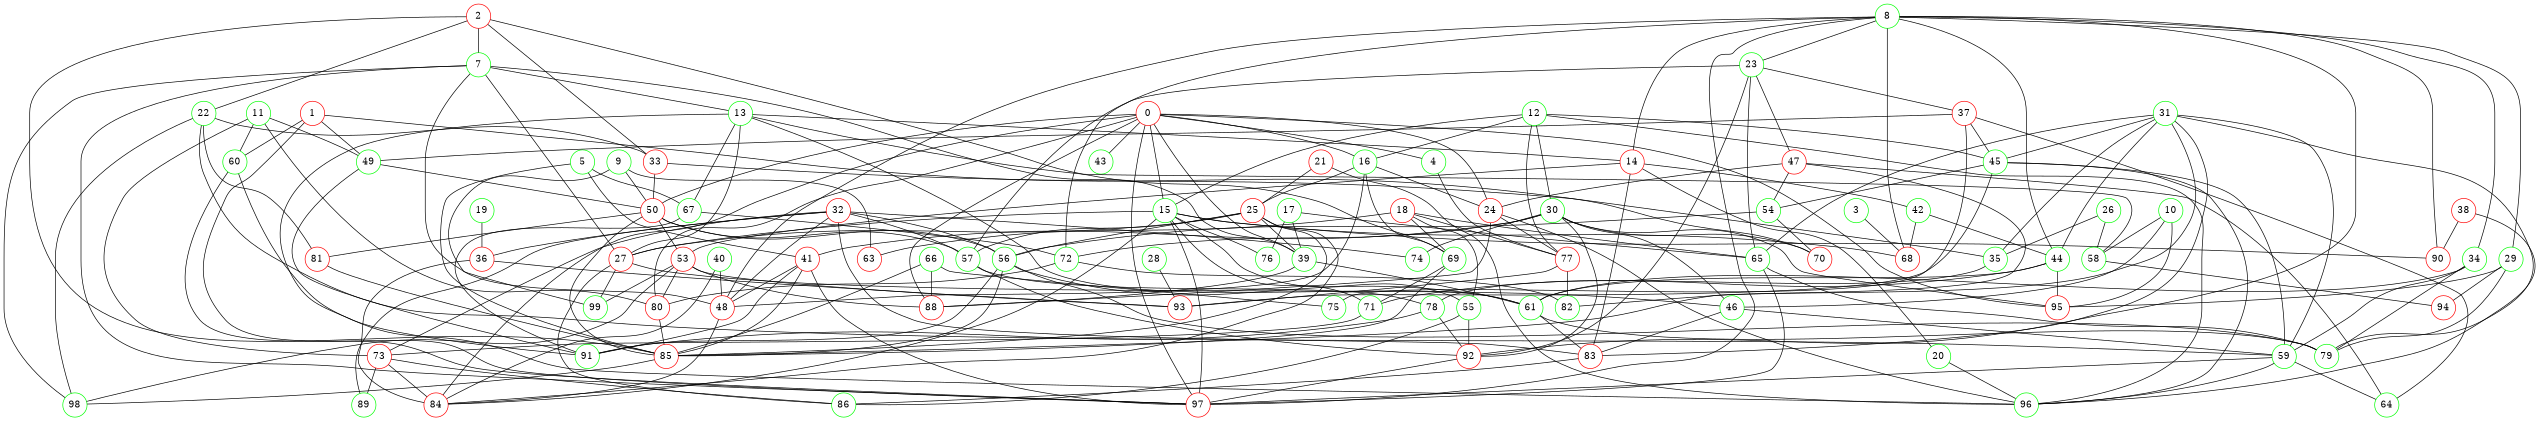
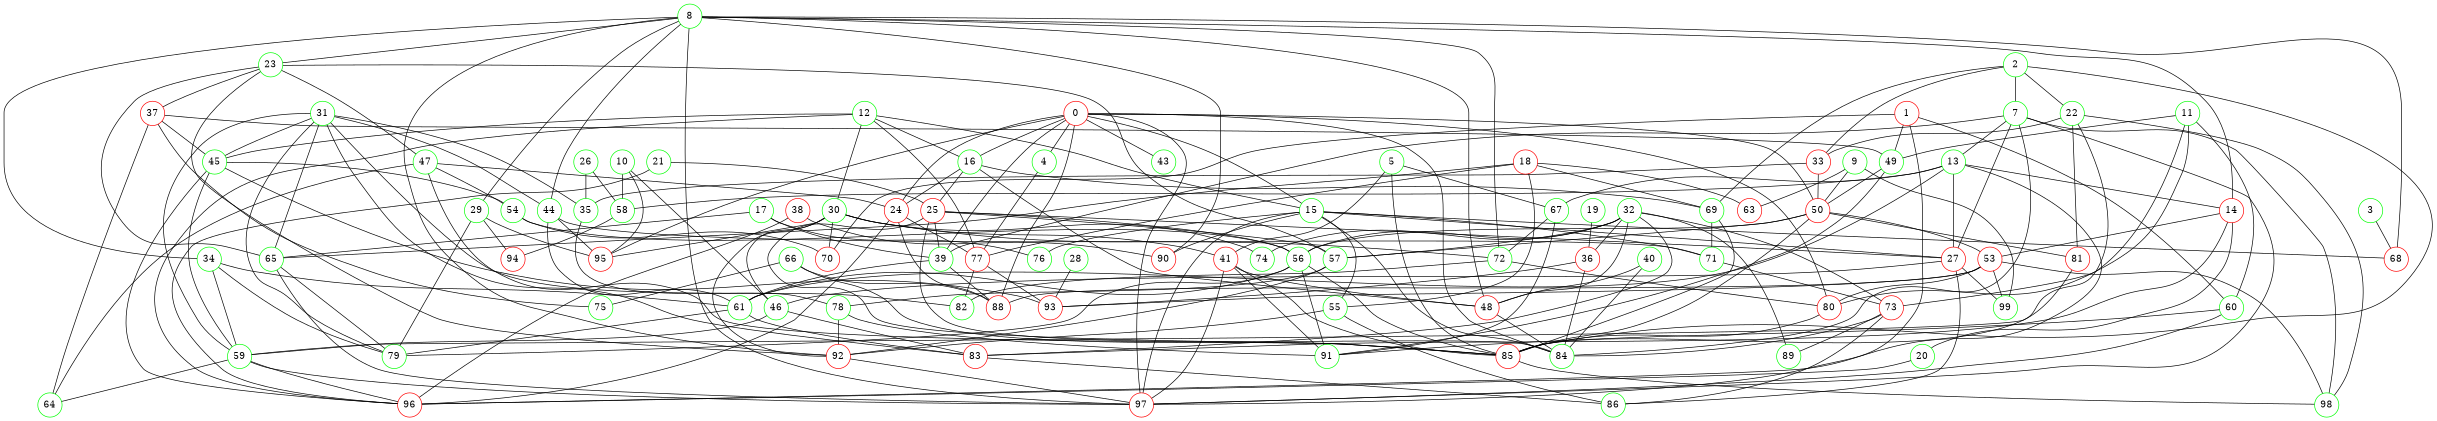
(479, 16) -> (2016, 65)
(1321, 162) -> (659, 162)
(1794, 162) -> (425, 162)
(838, 211) -> (1629, 211)
(1918, 211) -> none
(436, 249) -> (1857, 313)
(436, 405) -> (1562, 356)
(2026, 405) -> (410, 405)
